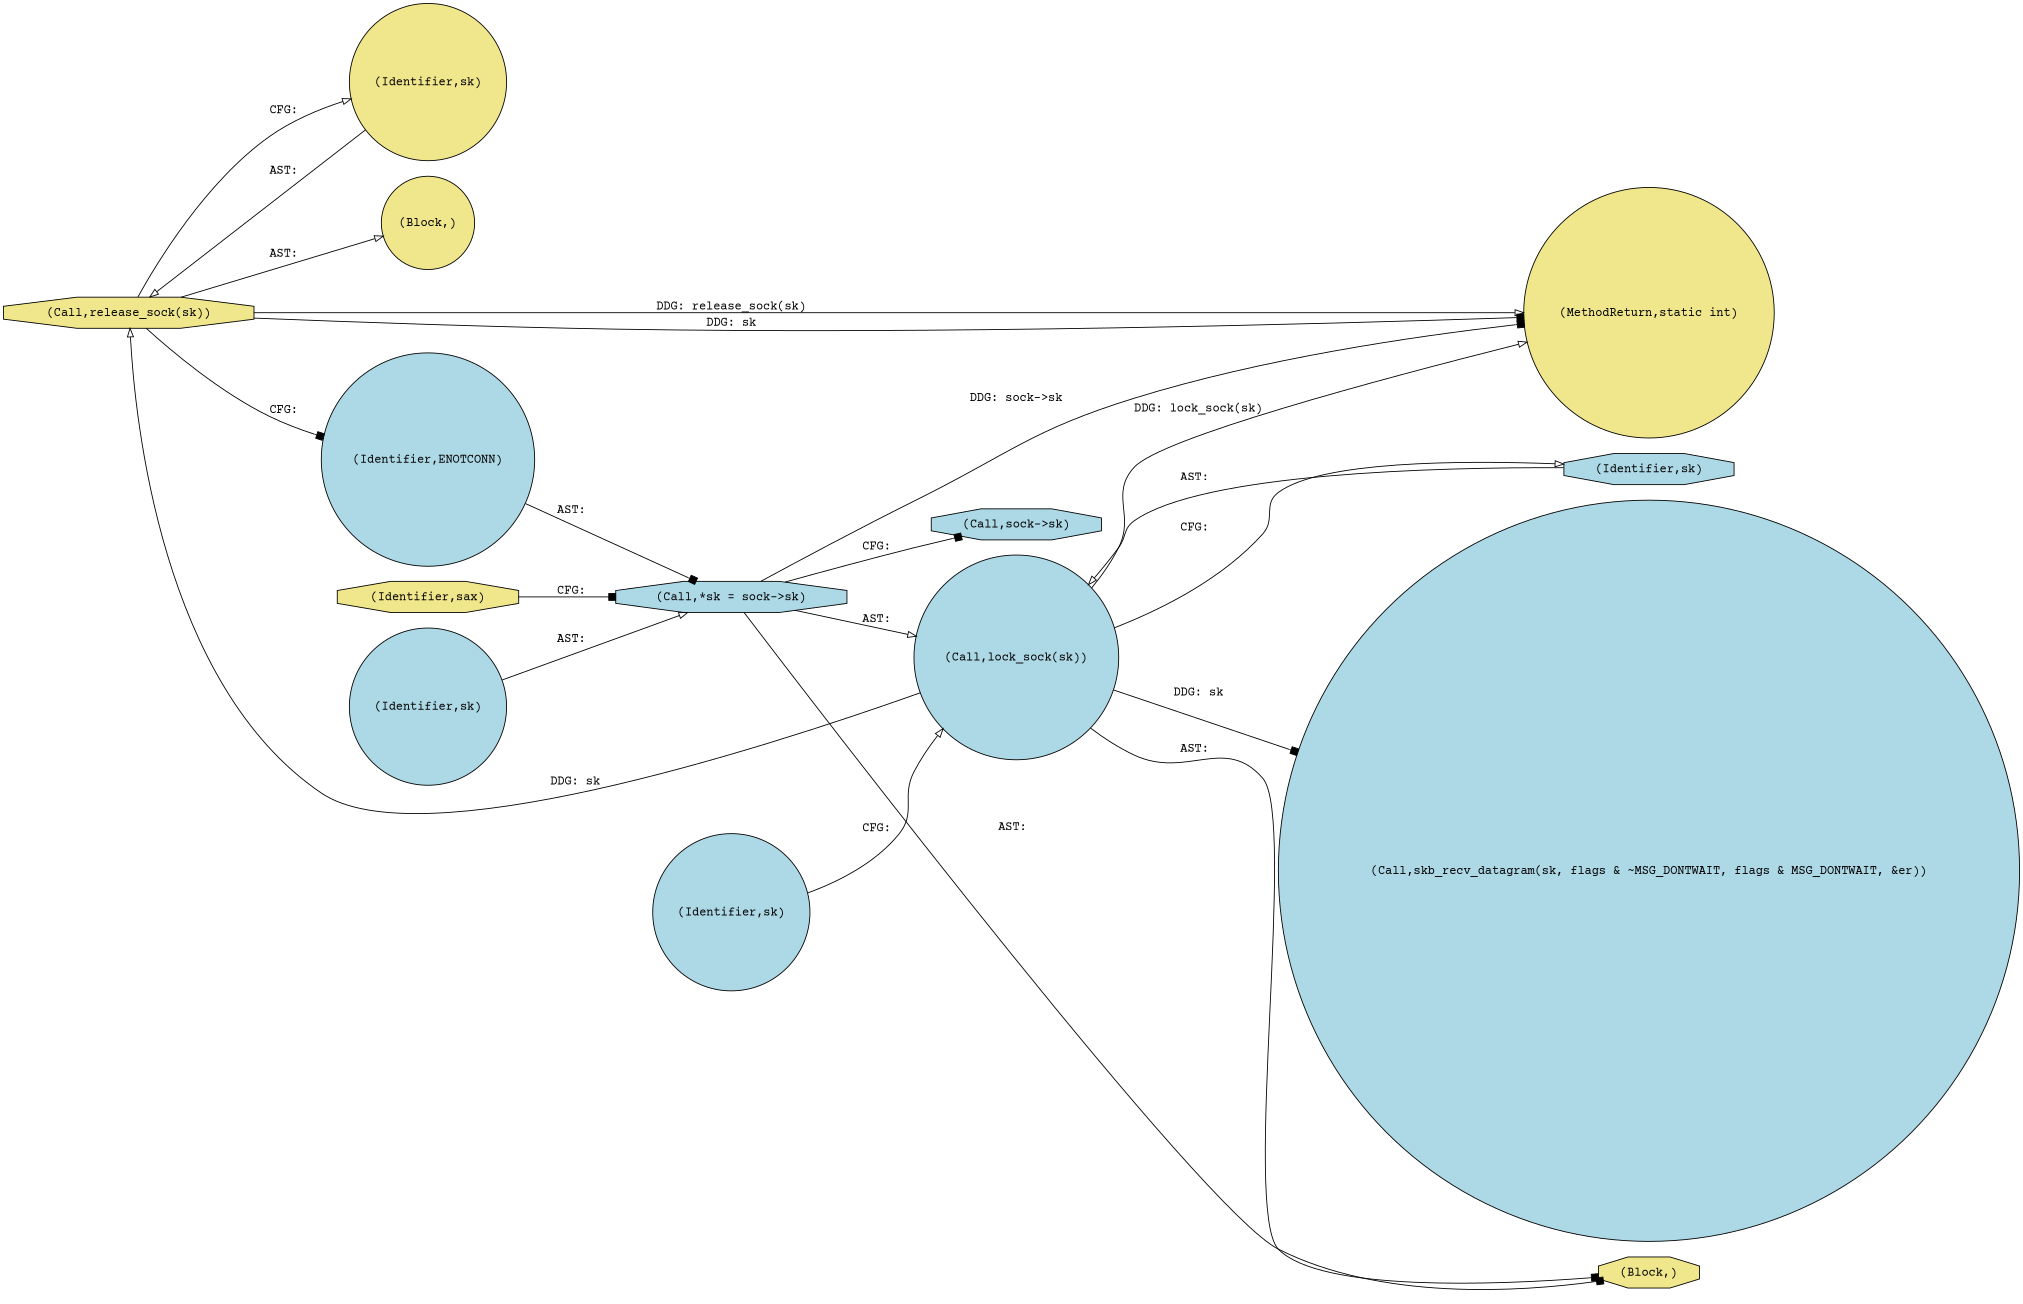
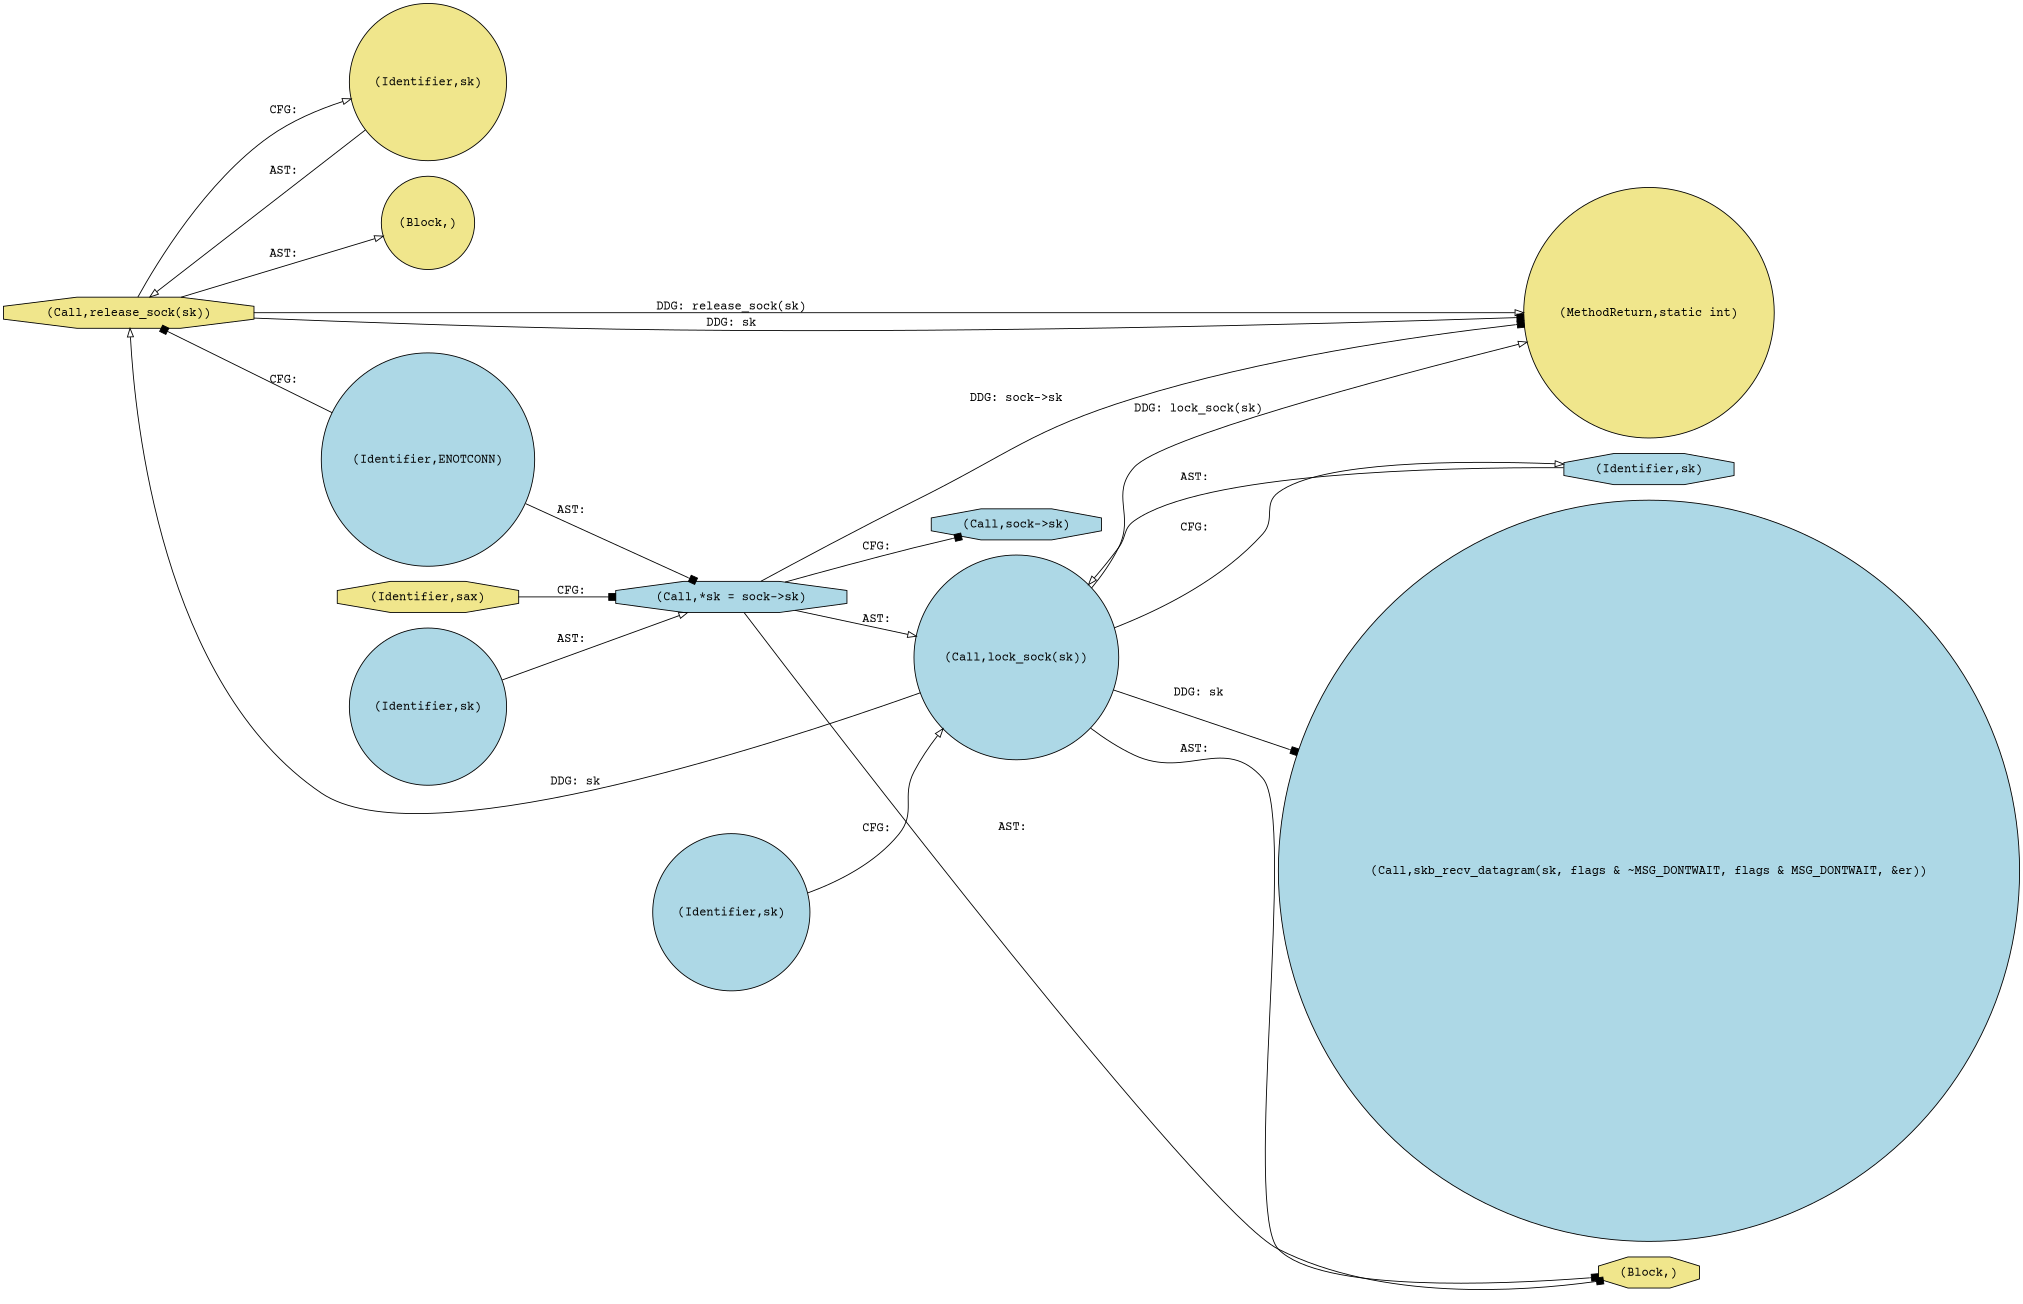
(225, 390) -> (251, 372)
